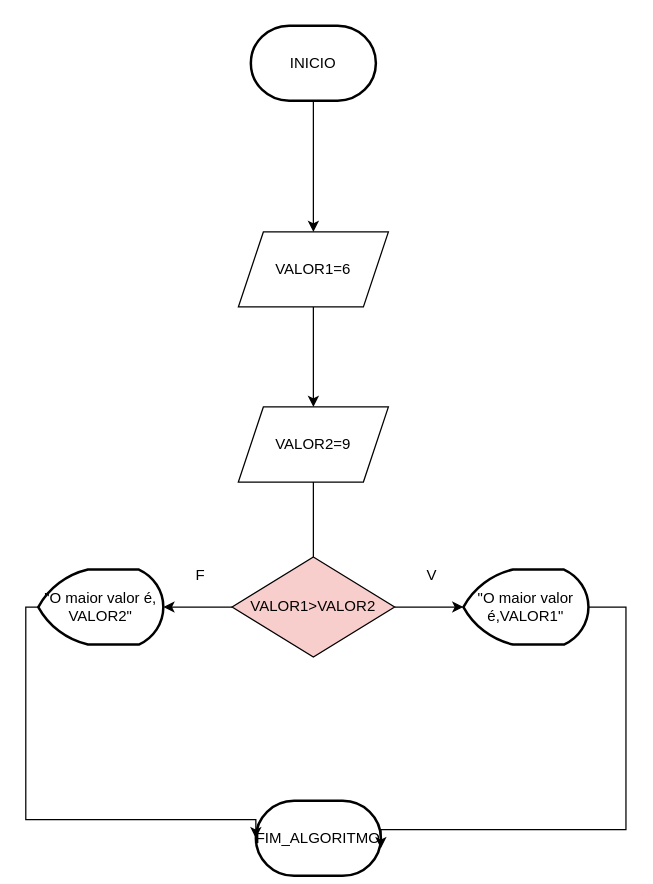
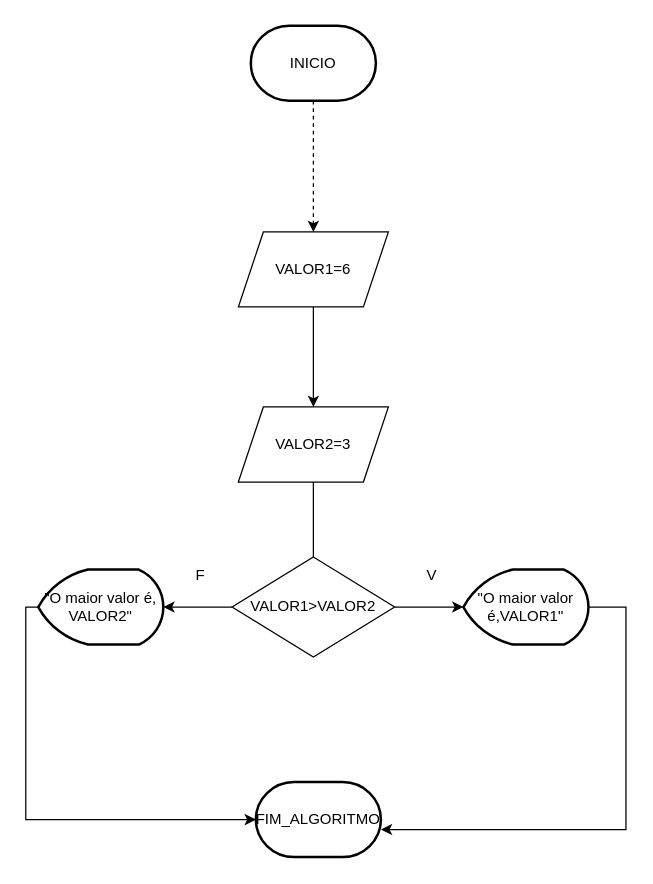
(313, 162) -> (313, 162)
(313, 444) -> (313, 444)
(313, 607) -> (313, 607)
(318, 838) -> (318, 819)
